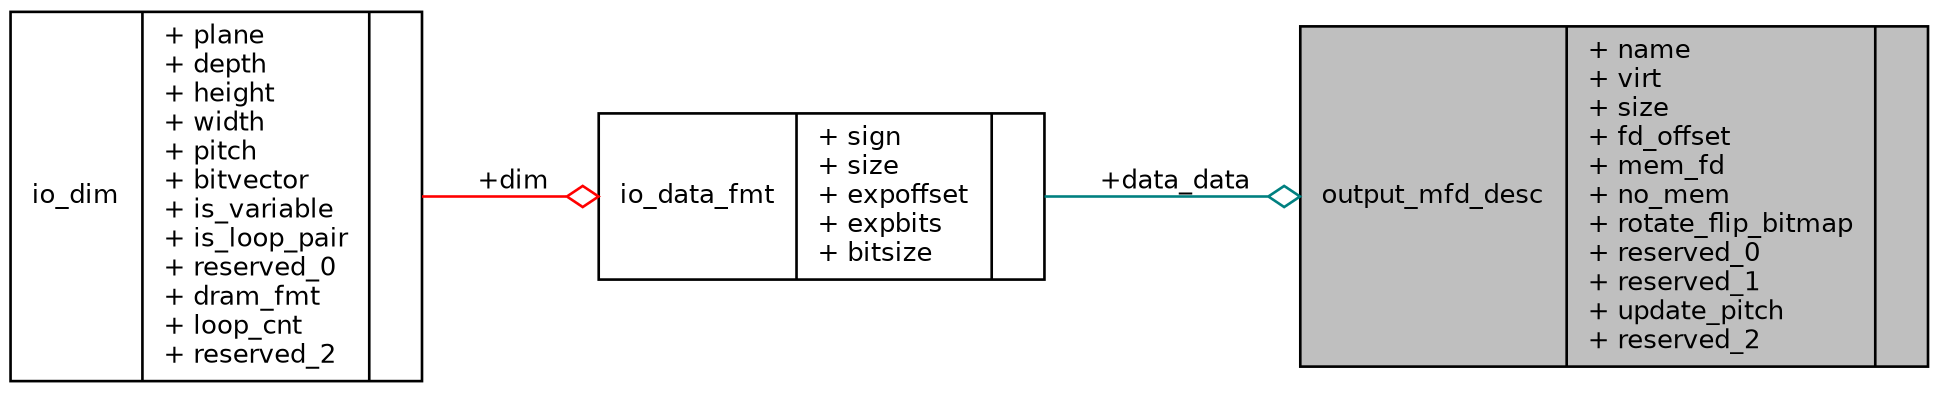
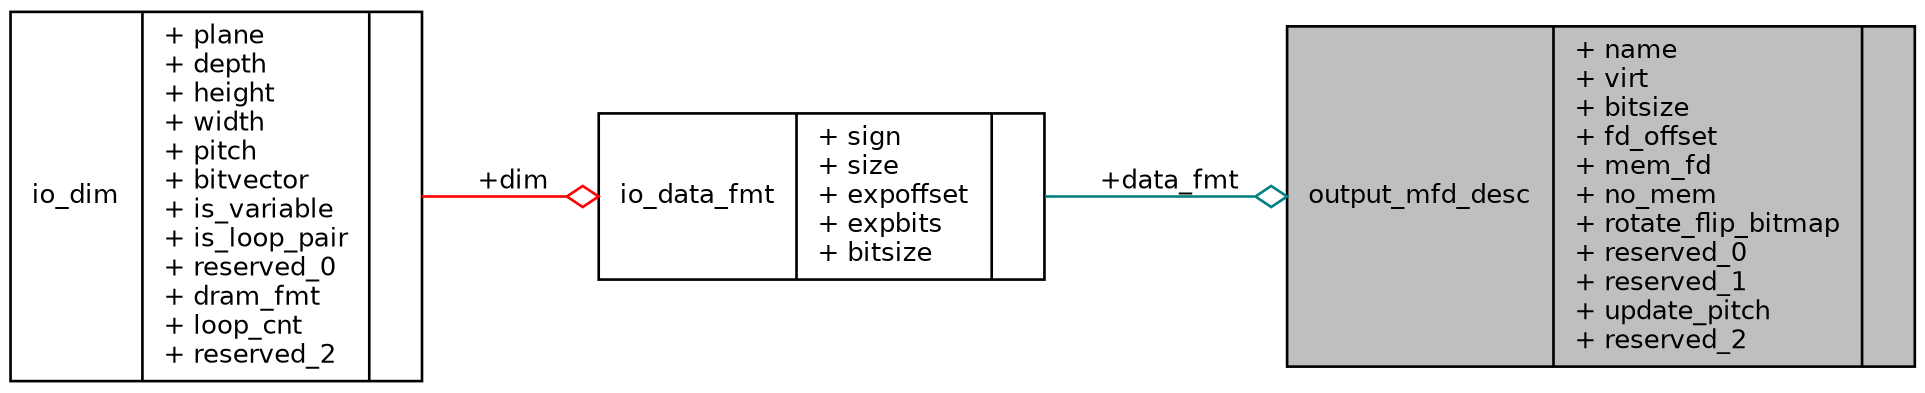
(1629, 108) -> (1633, 108)
(1172, 182) -> (1166, 182)
